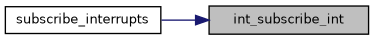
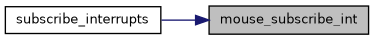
(289, 20) -> (289, 20)
